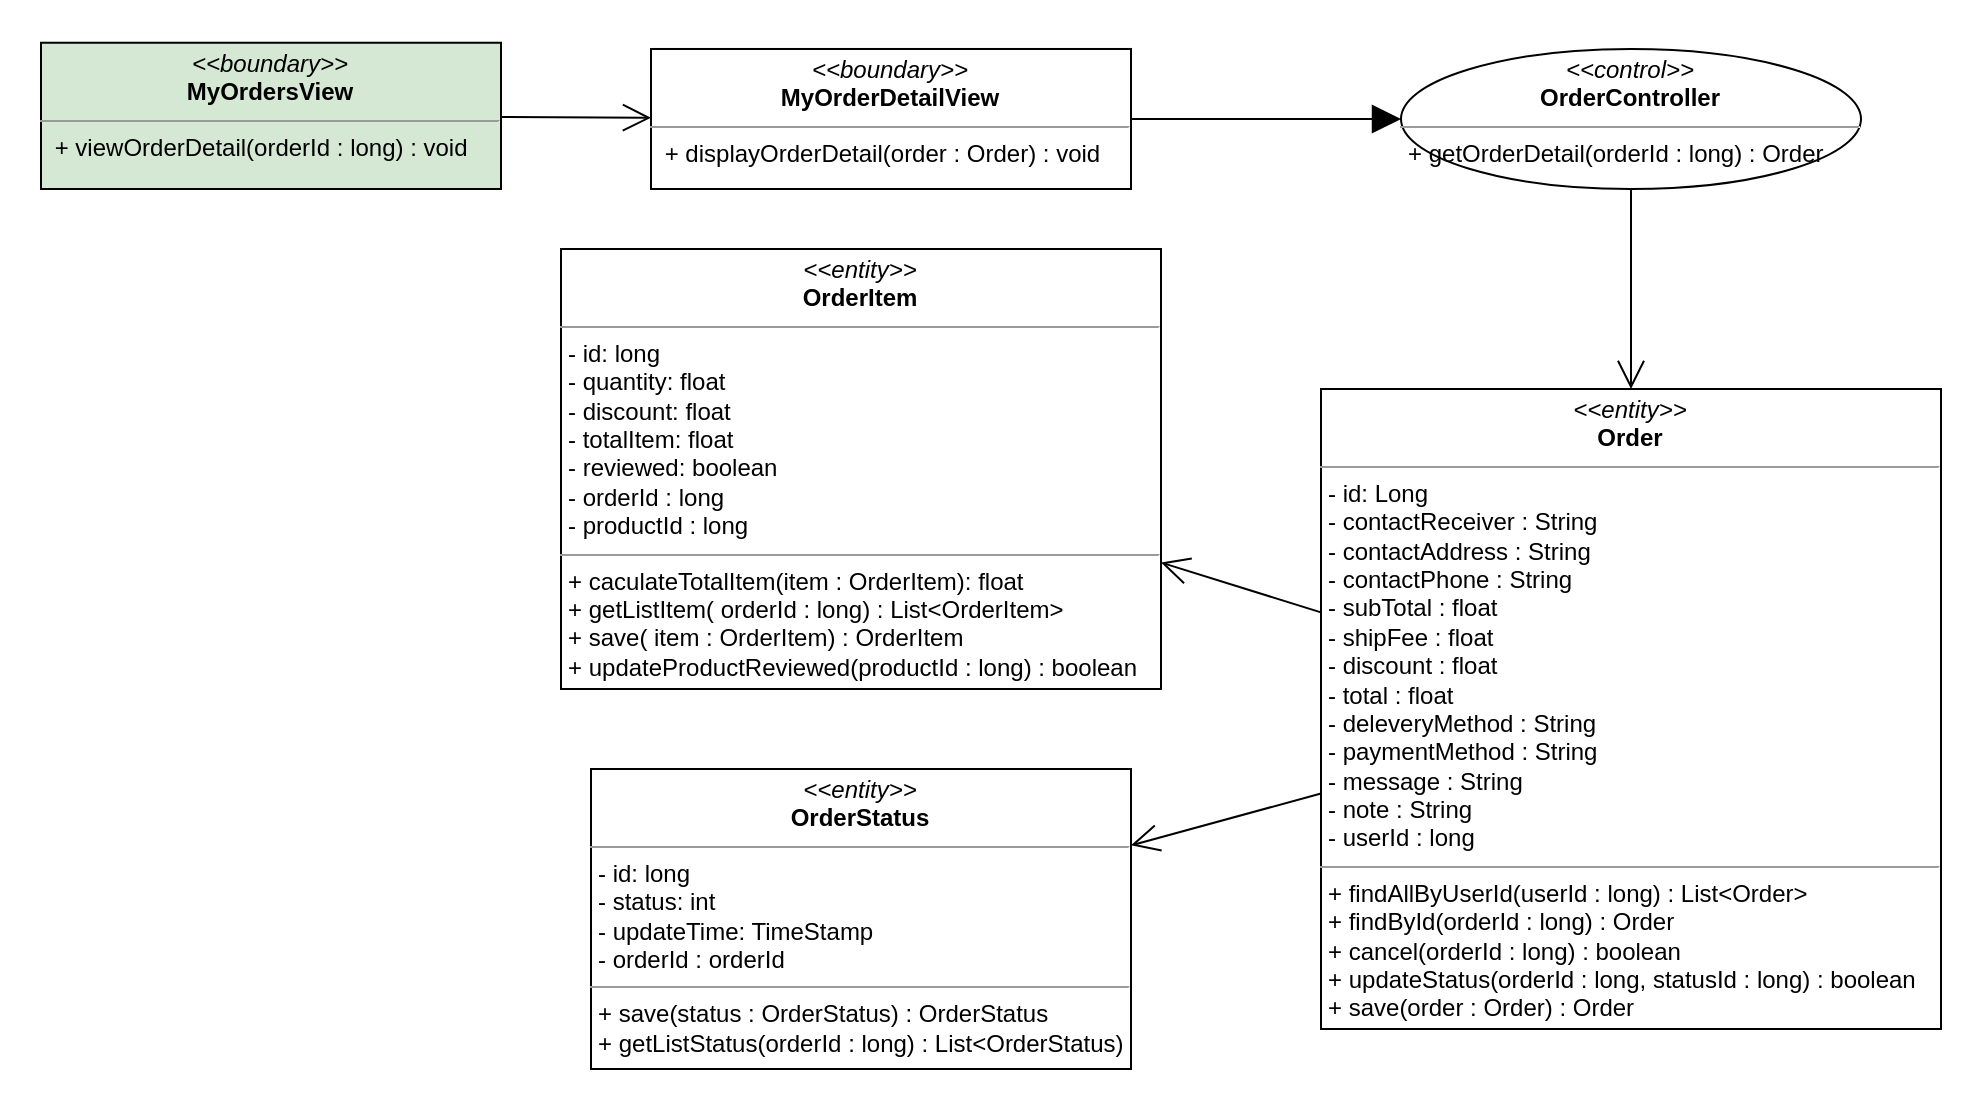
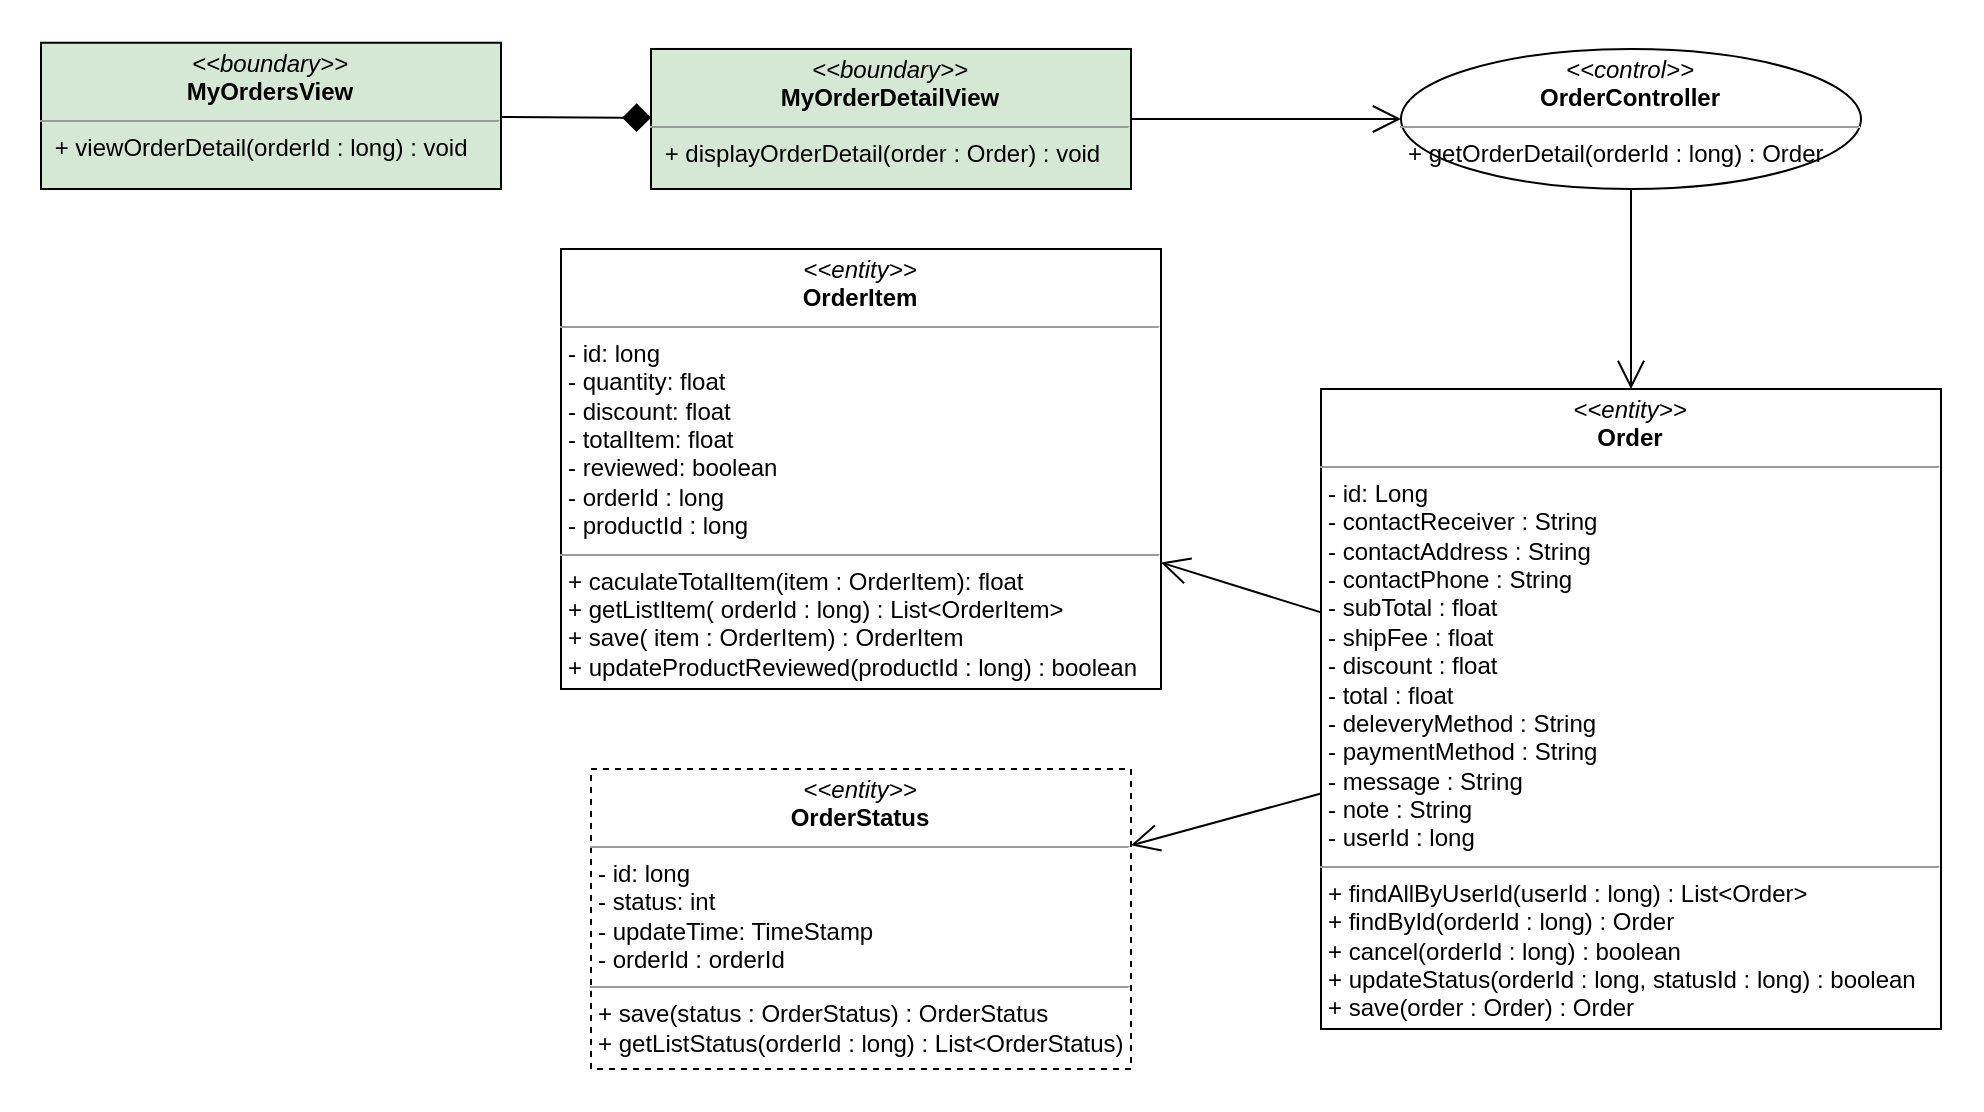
(634, 118) -> (623, 118)
(891, 119) -> (891, 119)
(1371, 119) -> (1381, 119)
(861, 919) -> (861, 919)
